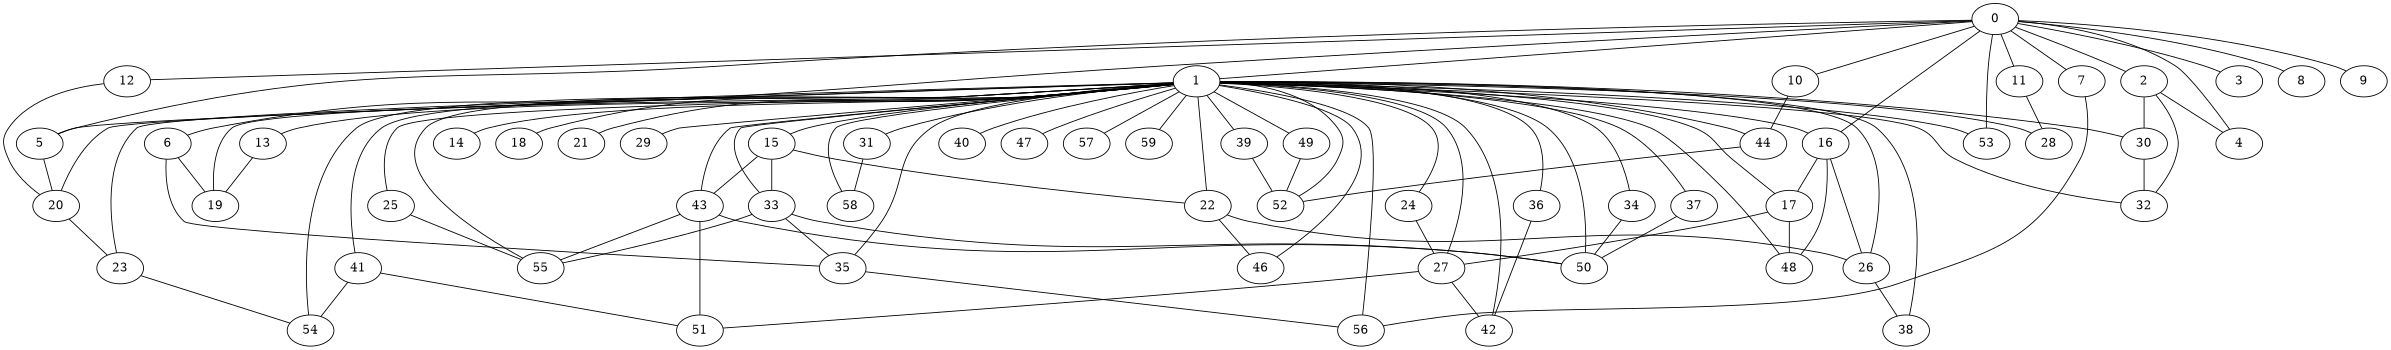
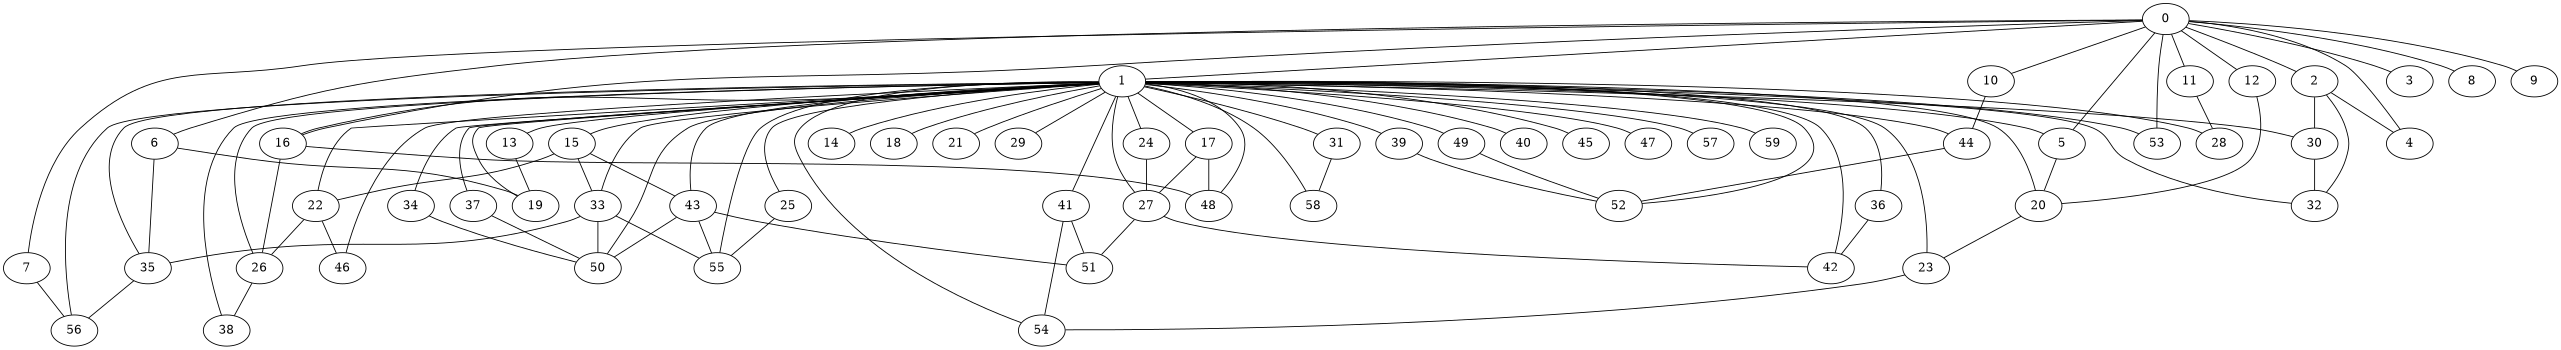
none -> (1586, 144)
(1808, 175) -> none
